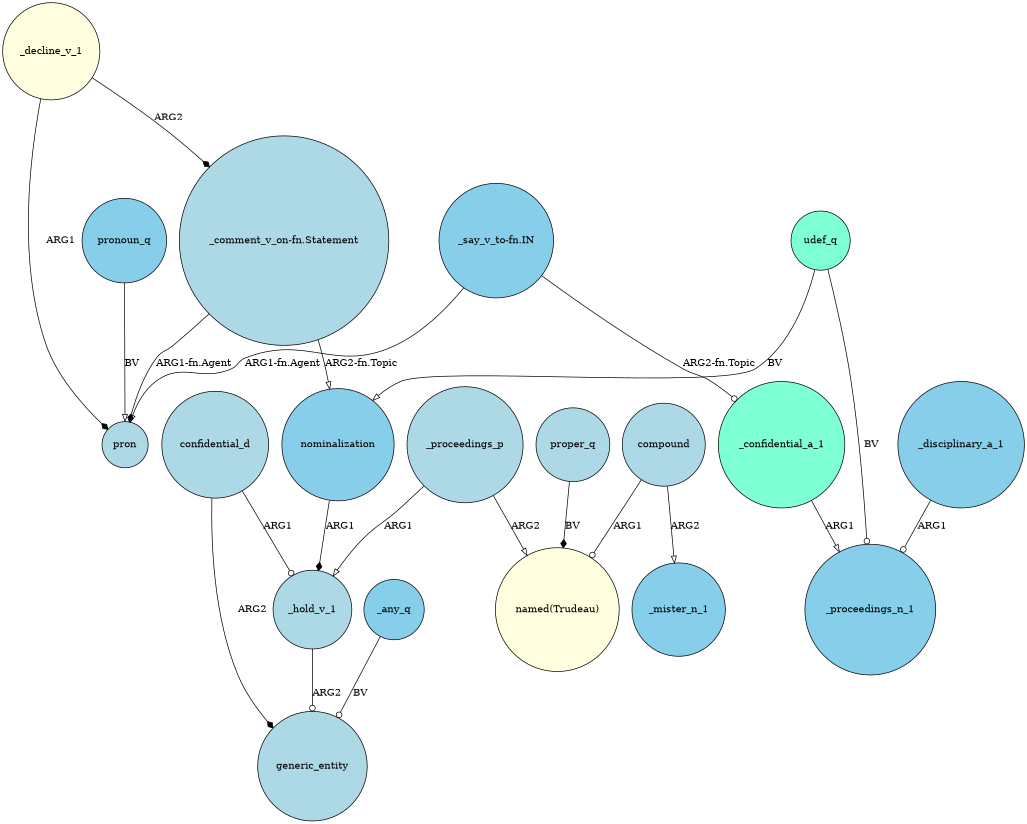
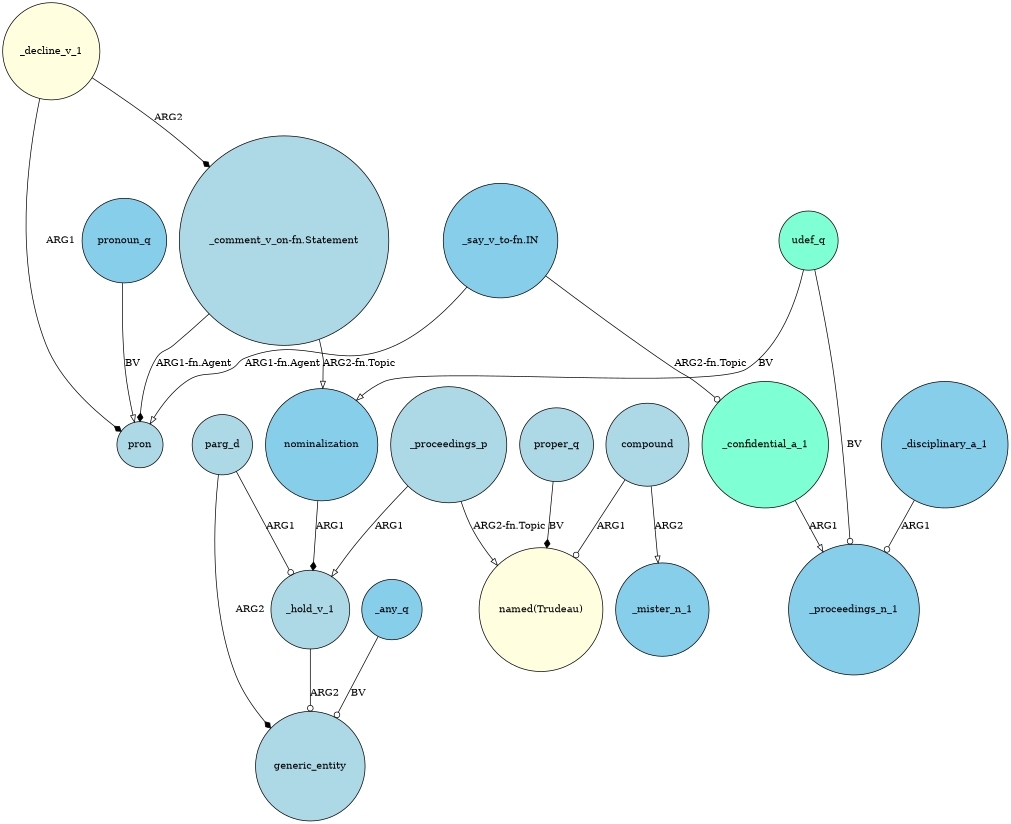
(215, 445) -> (222, 445)
(526, 526) -> (510, 526)
